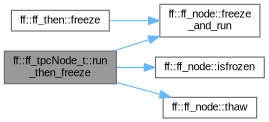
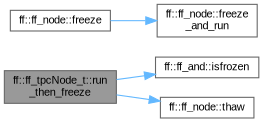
(60, 21) -> (60, 21)
(131, 45) -> none
(210, 67) -> (207, 67)
